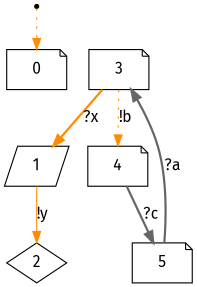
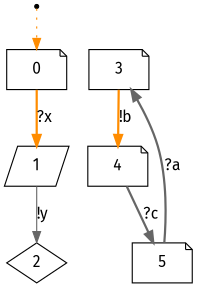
(118, 112) -> (118, 112)
(82, 114) -> (37, 112)
(37, 209) -> (37, 209)
